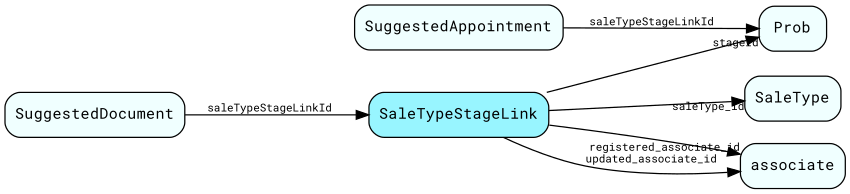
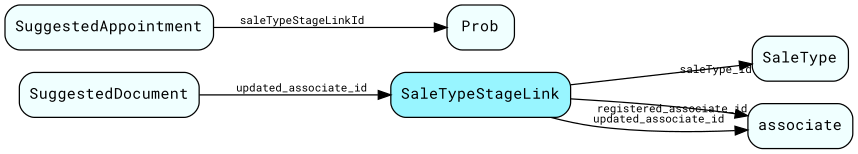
(647, 66) -> none
(270, 109) -> (302, 89)
